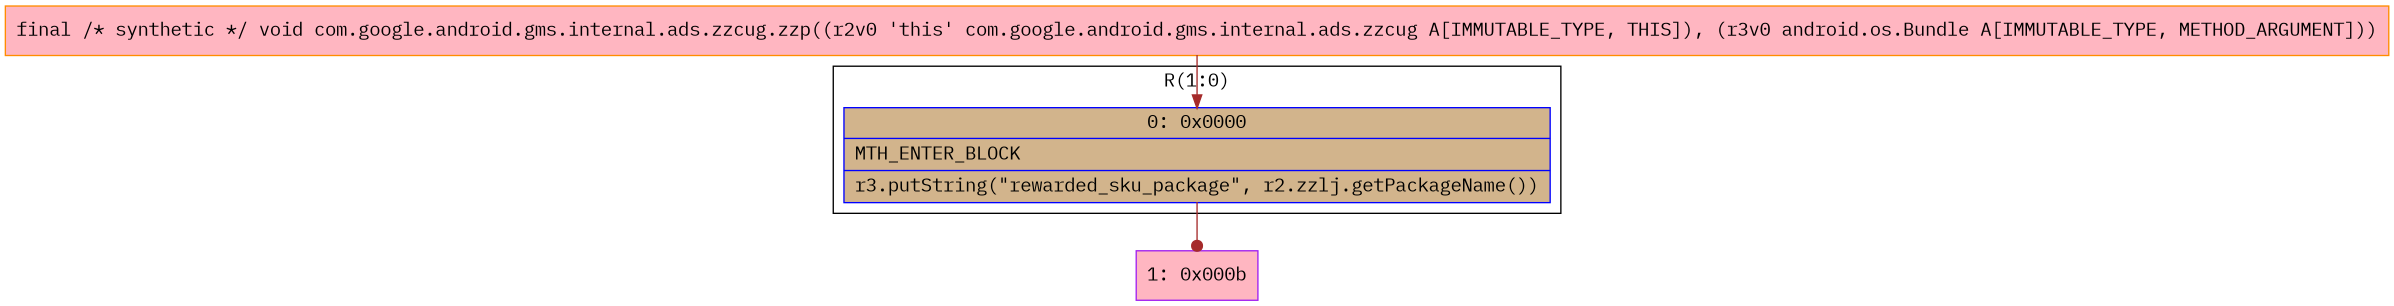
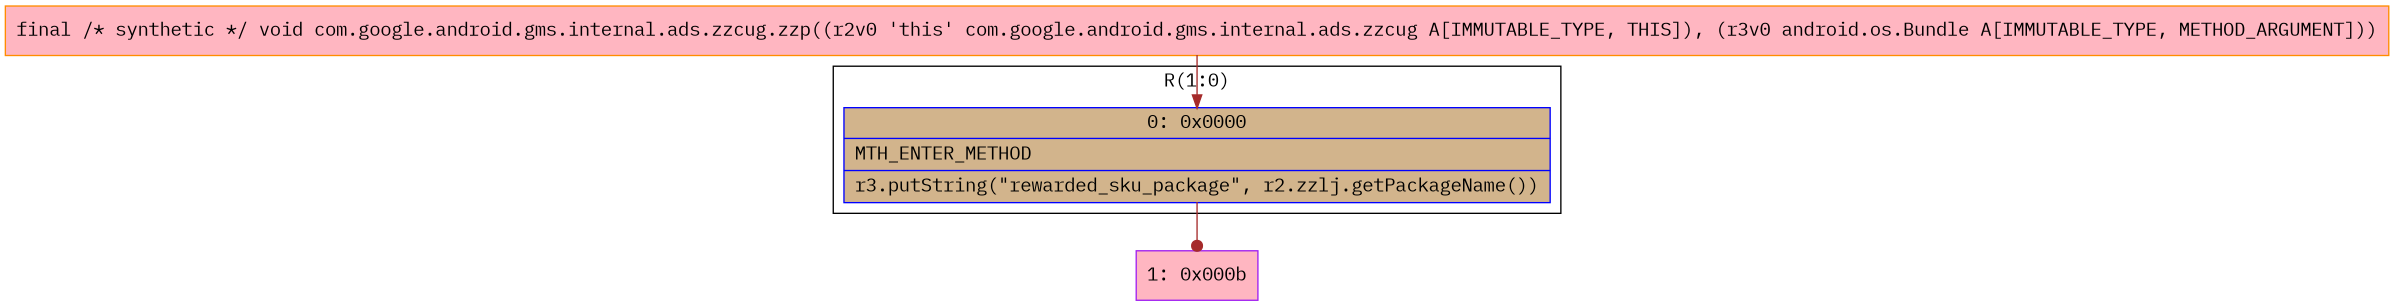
(938, 154) -> (944, 154)
